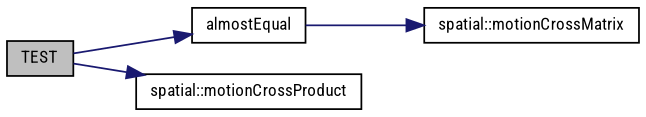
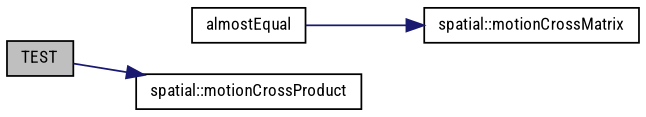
(124, 45) -> none
